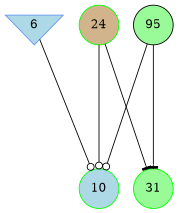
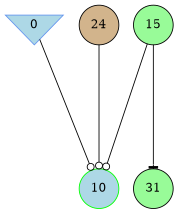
(34, 25) -> (34, 25)
(99, 25) -> (99, 25)
(153, 25) -> (153, 25)
(123, 99) -> none
(153, 189) -> (153, 189)
